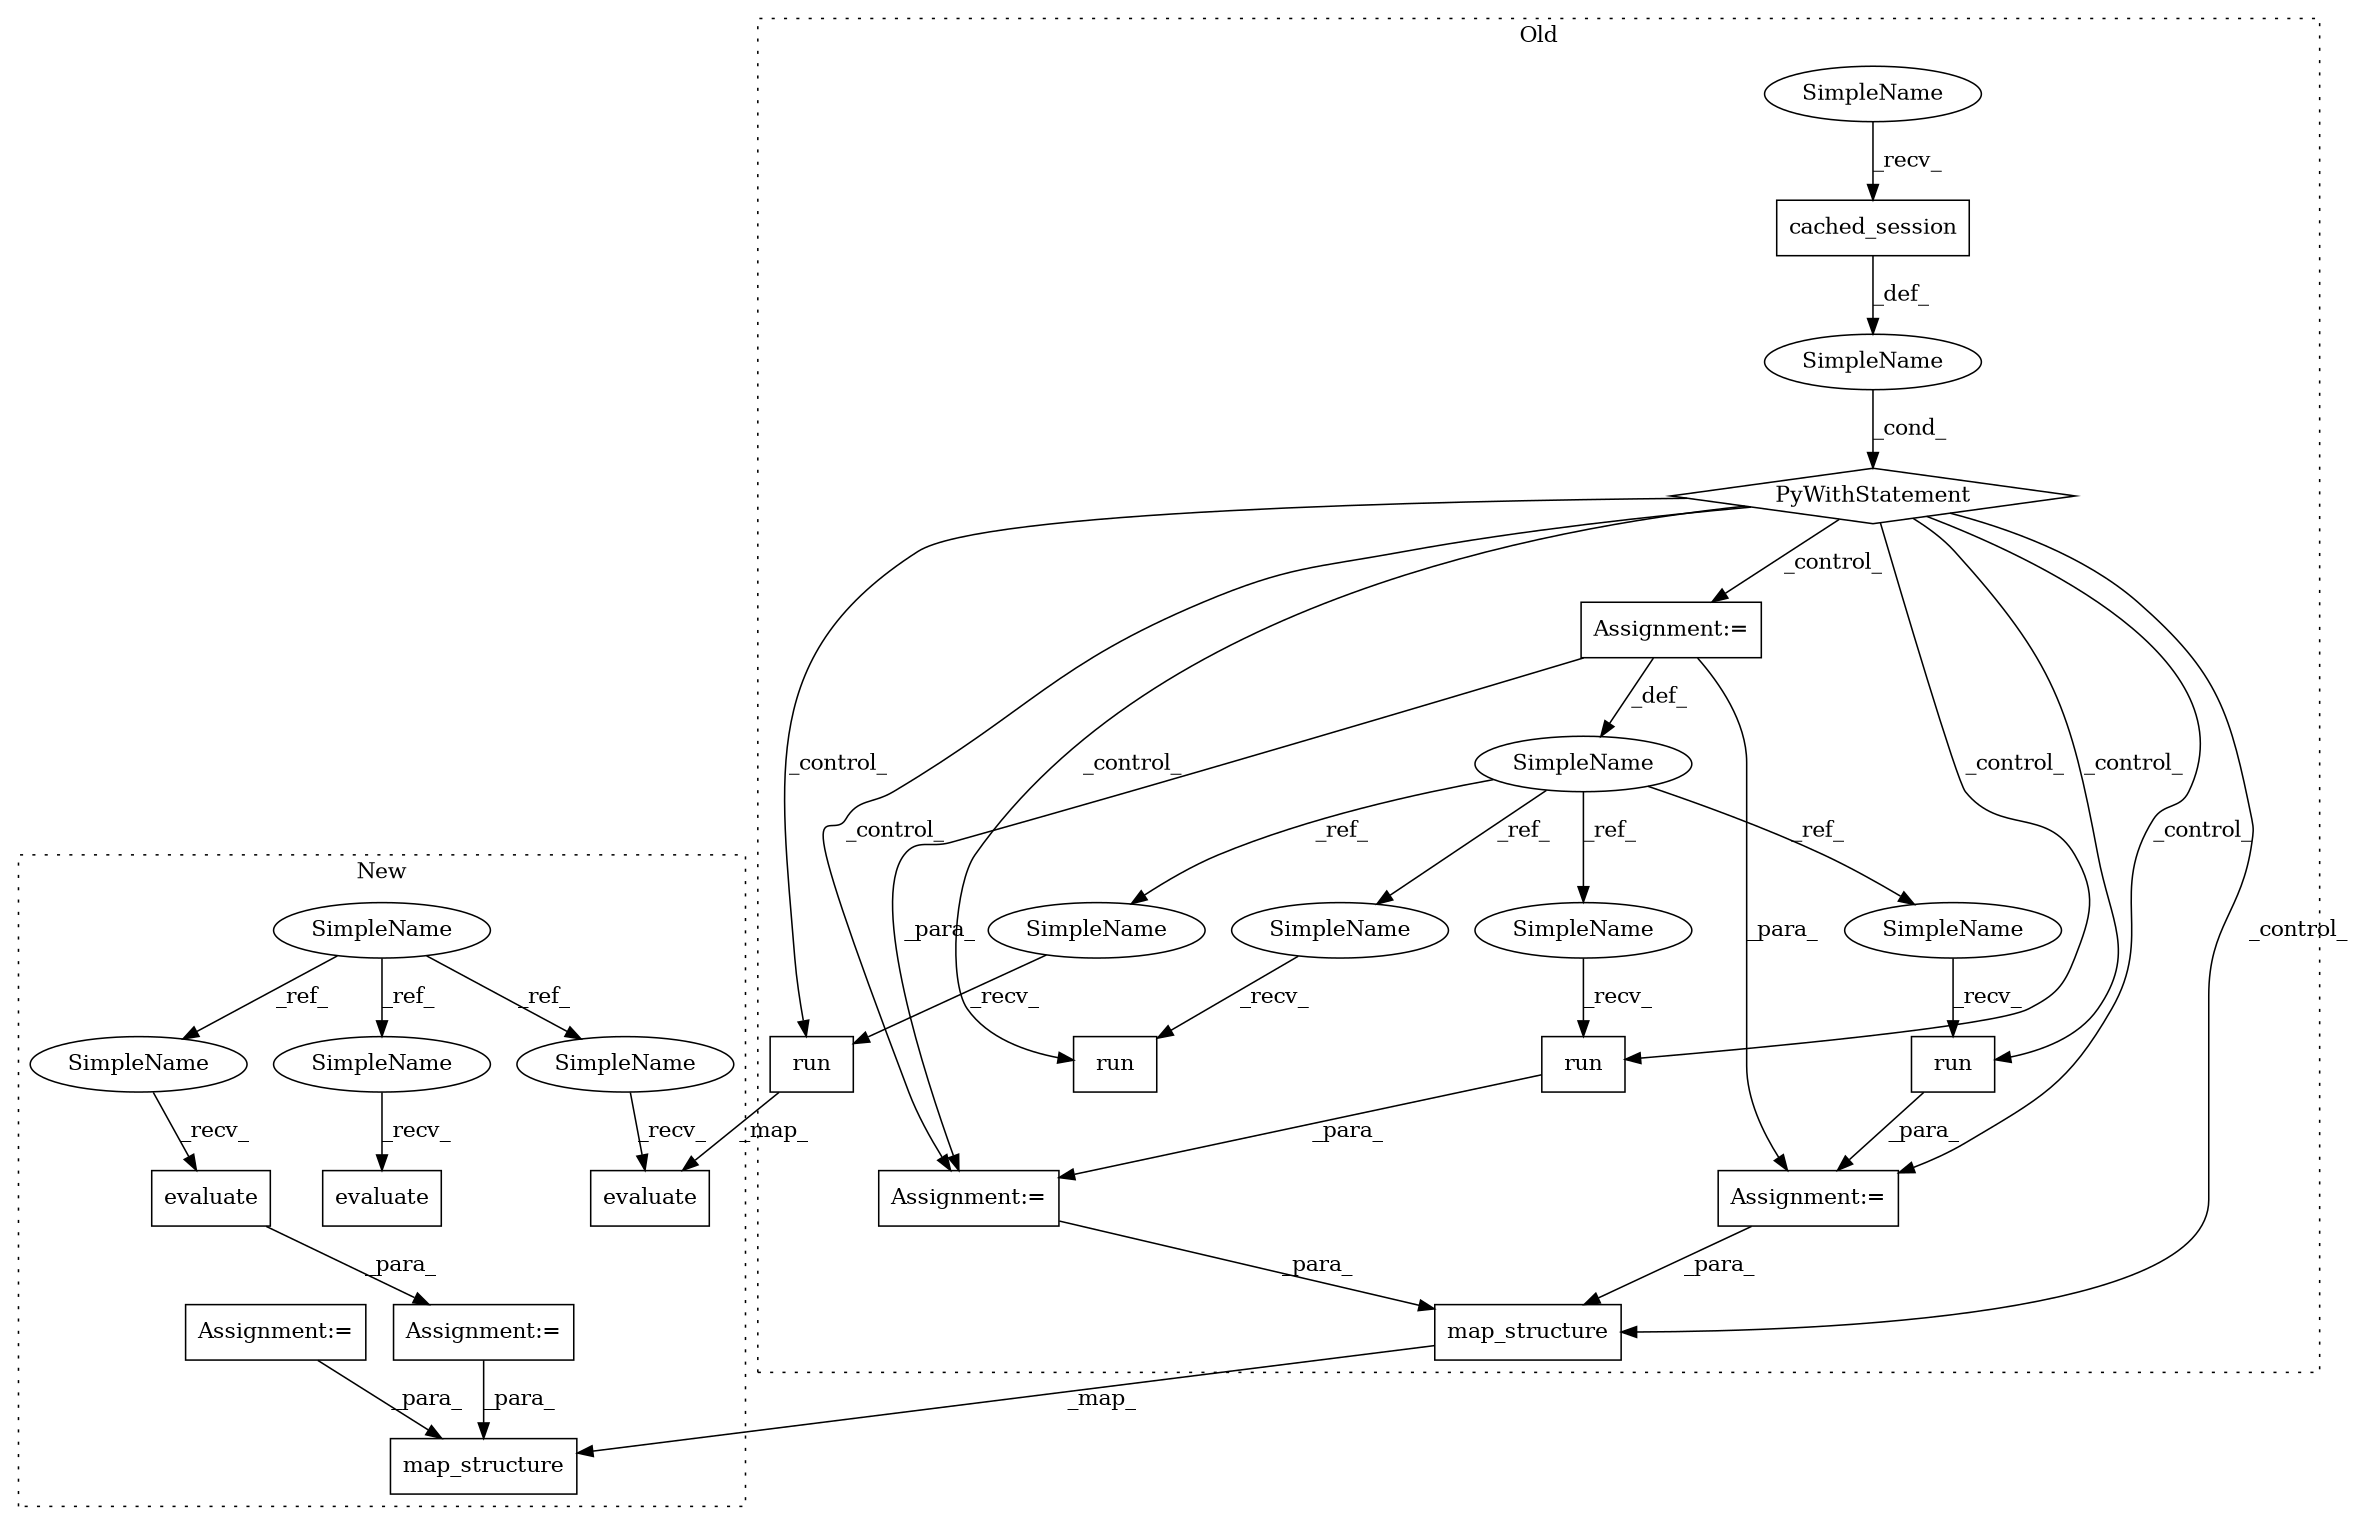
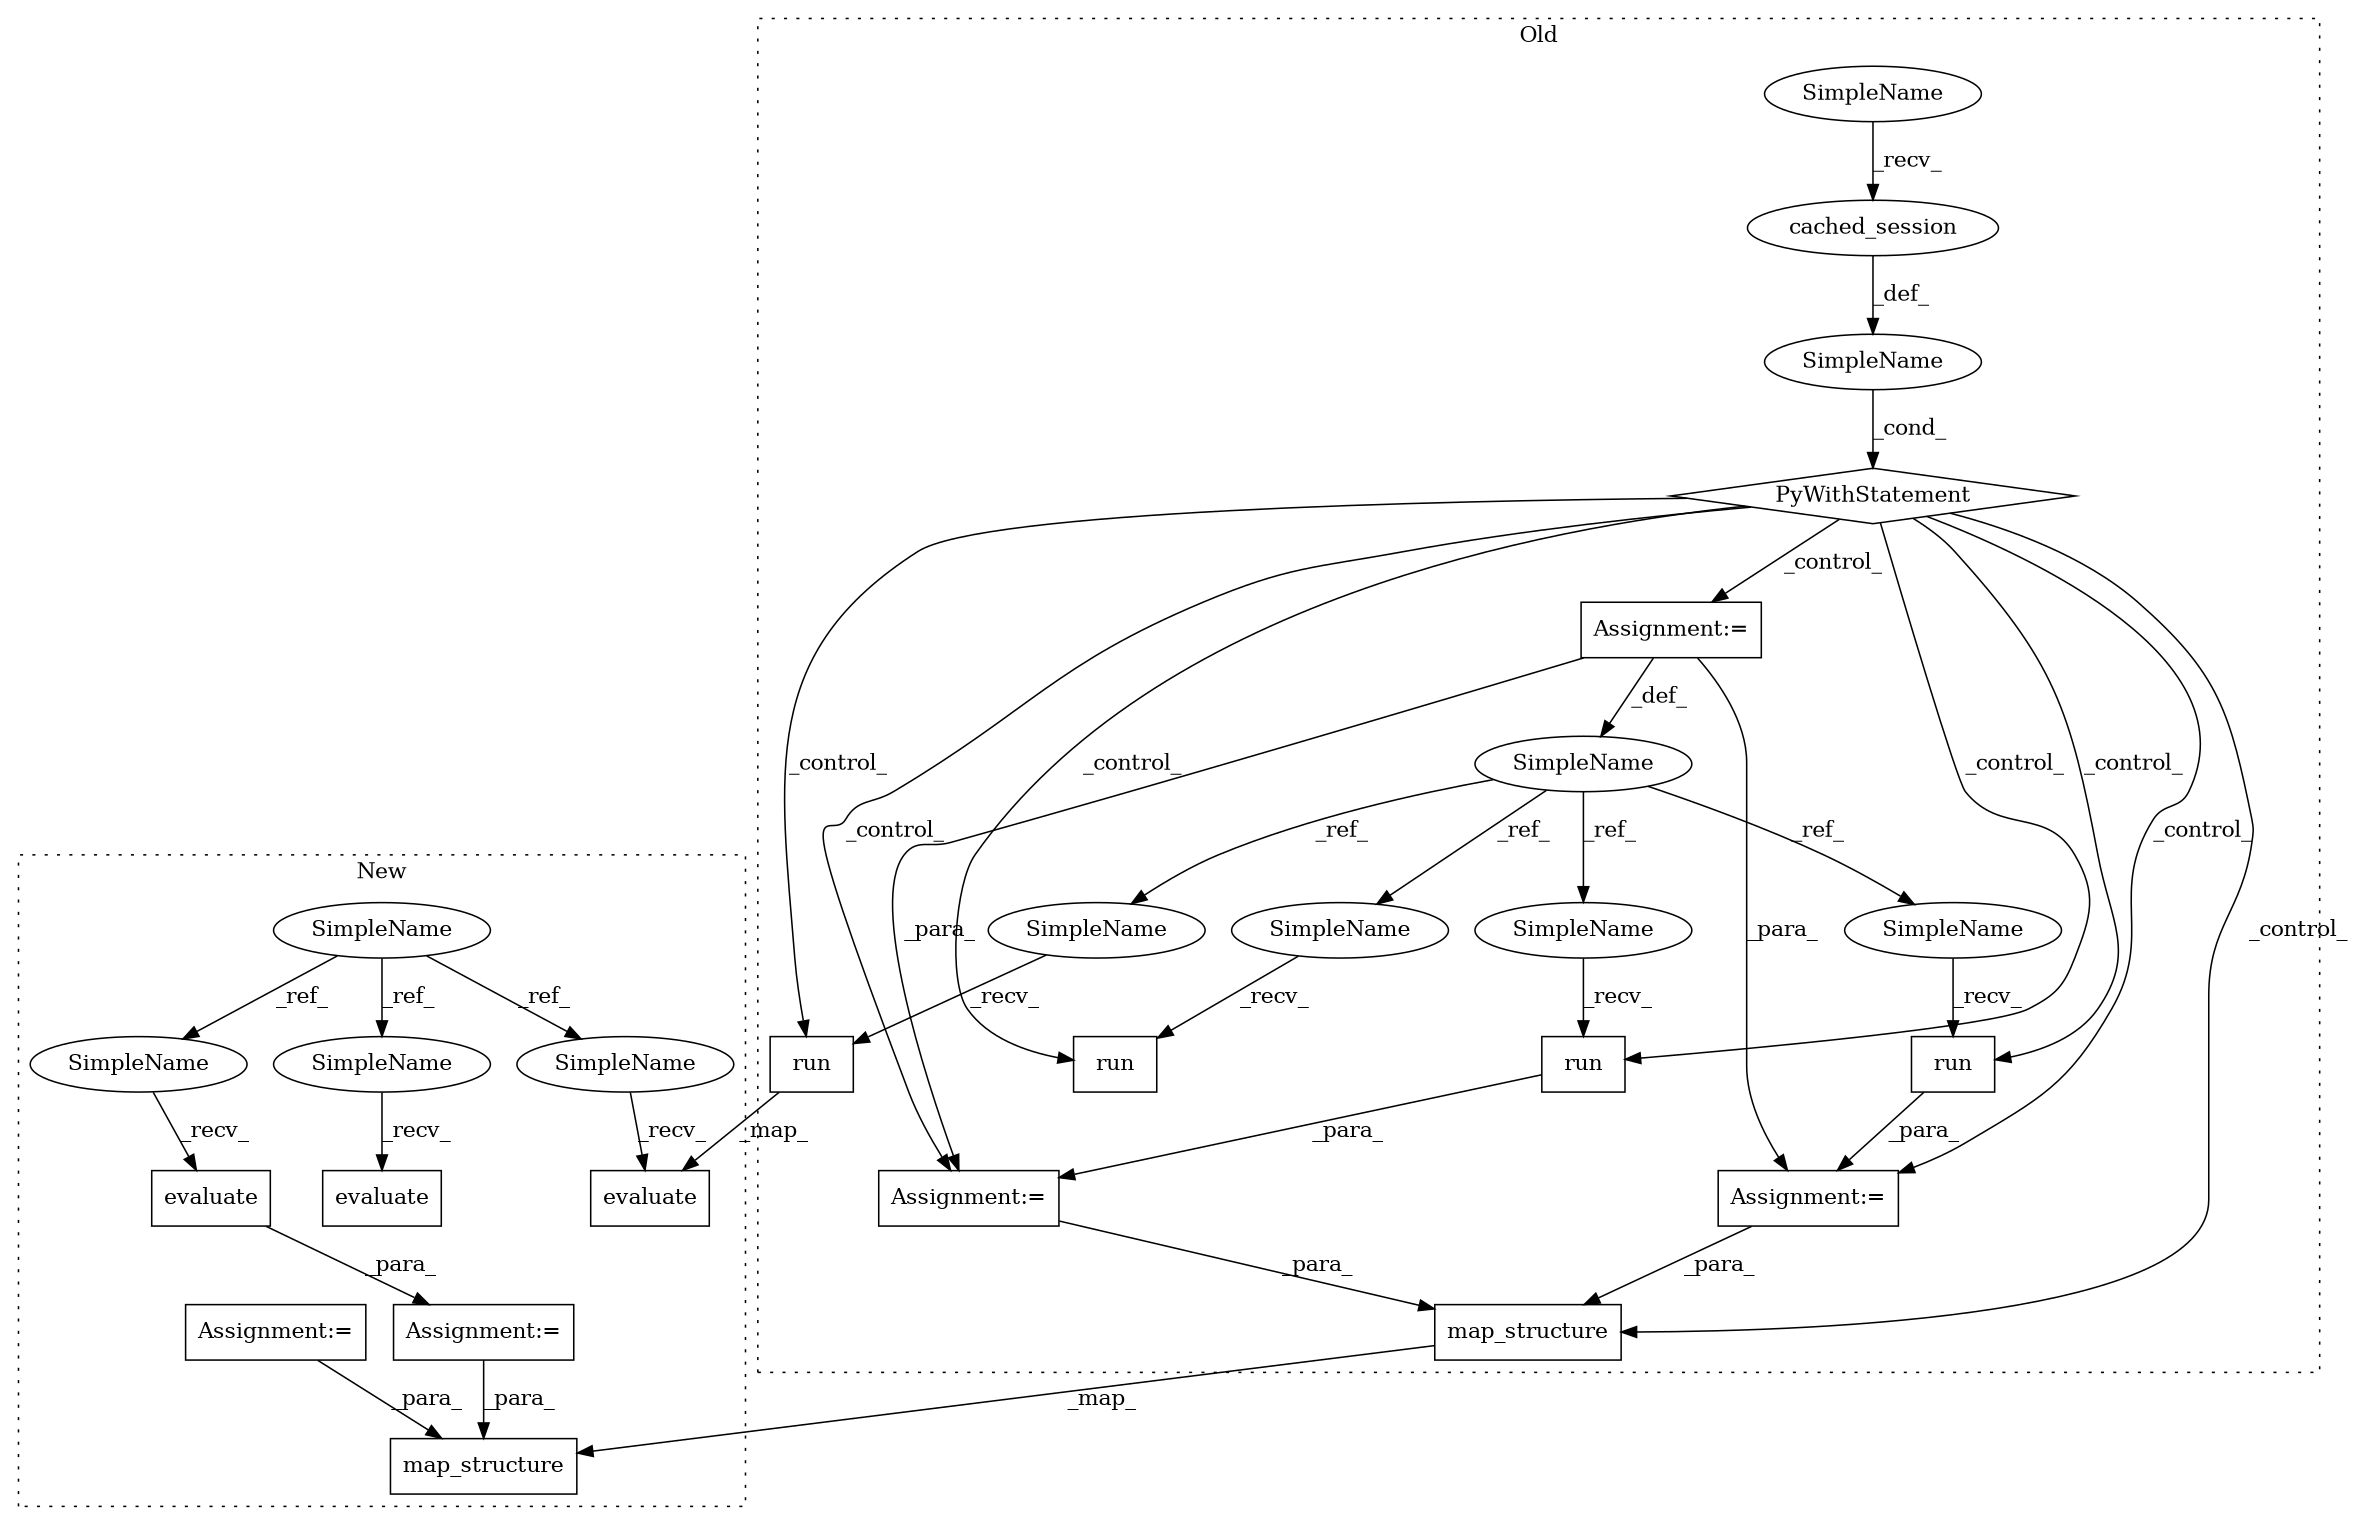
(1873, 228) -> (1873, 228)
